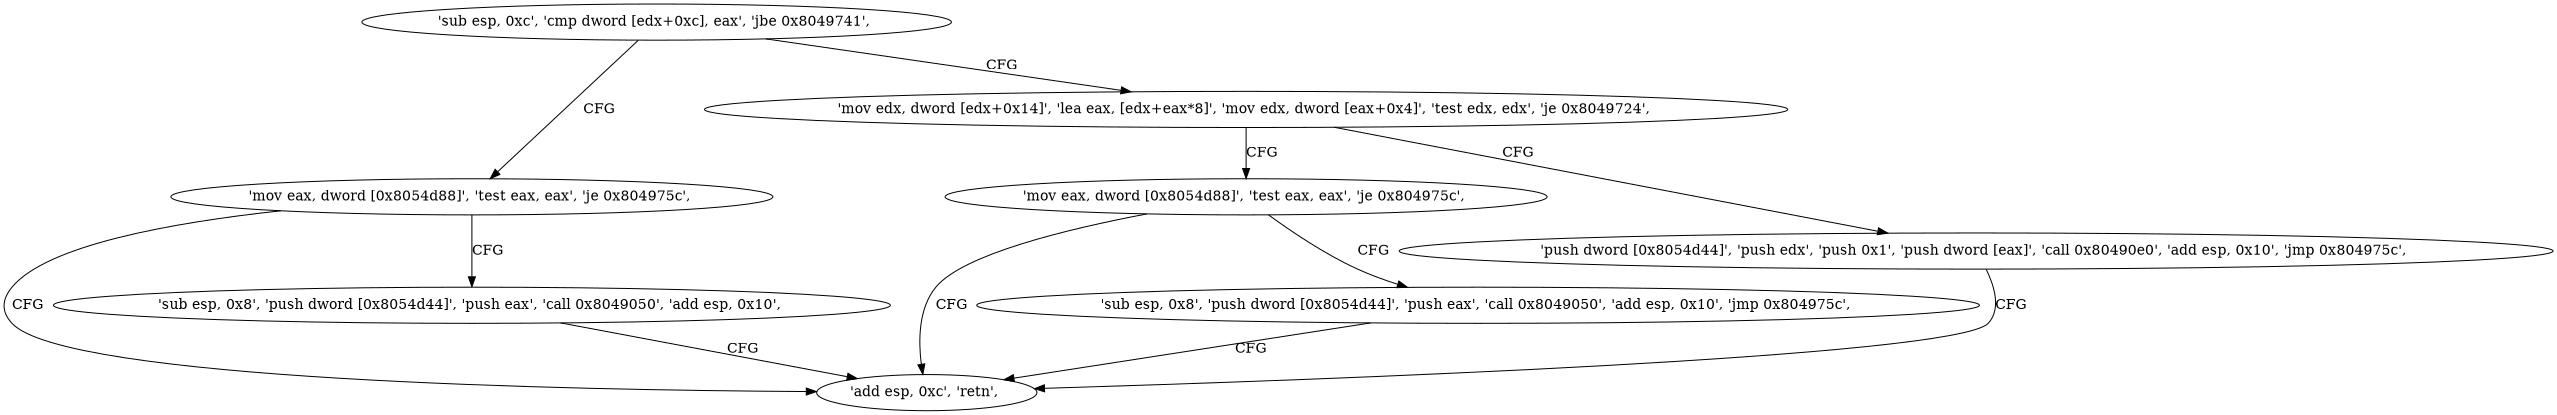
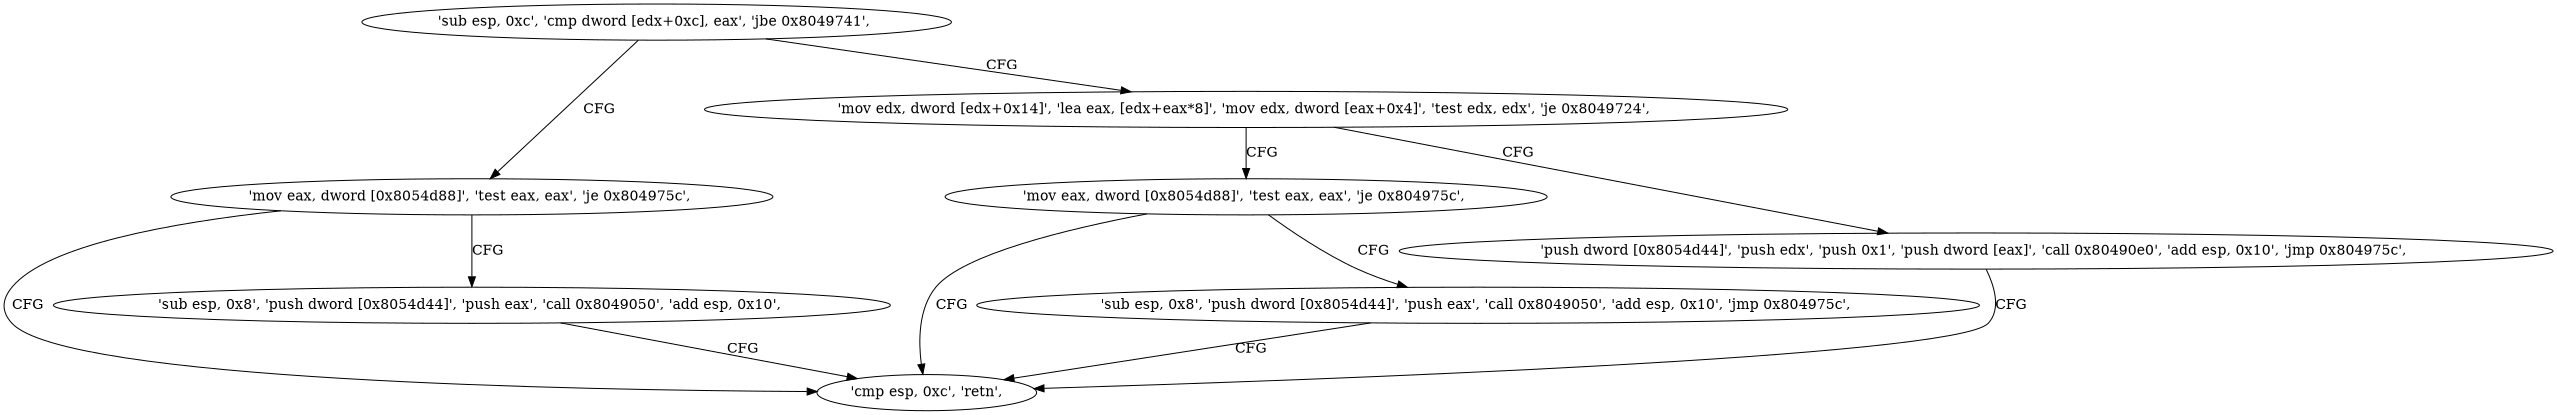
(927, 393) -> (927, 393)
